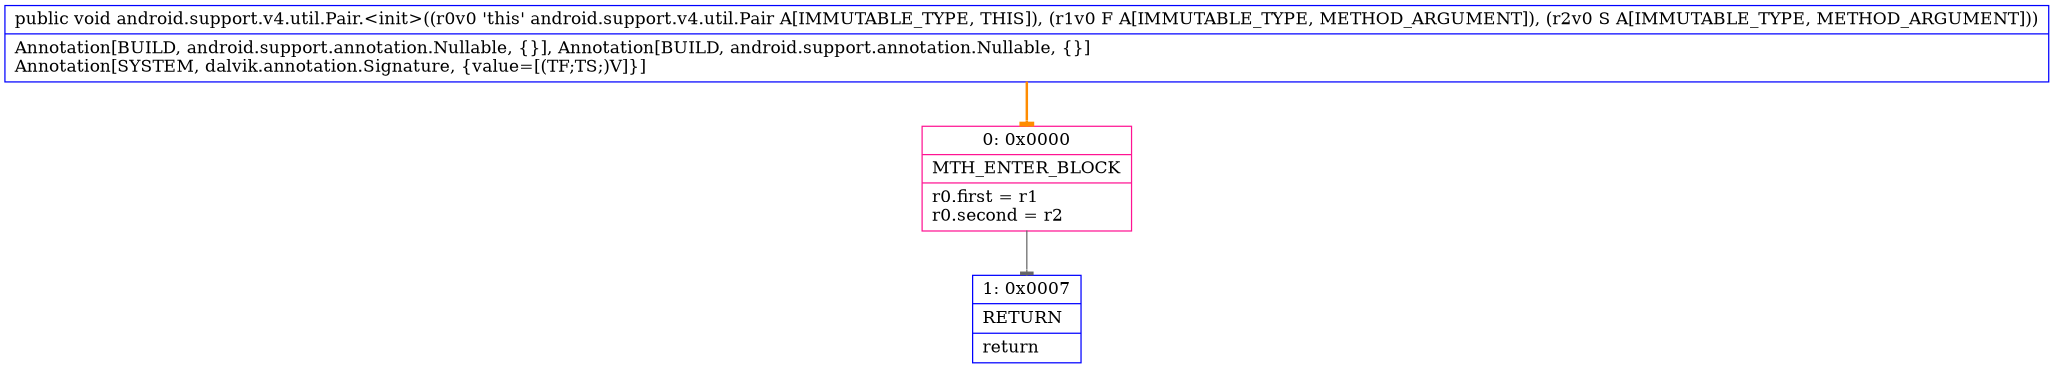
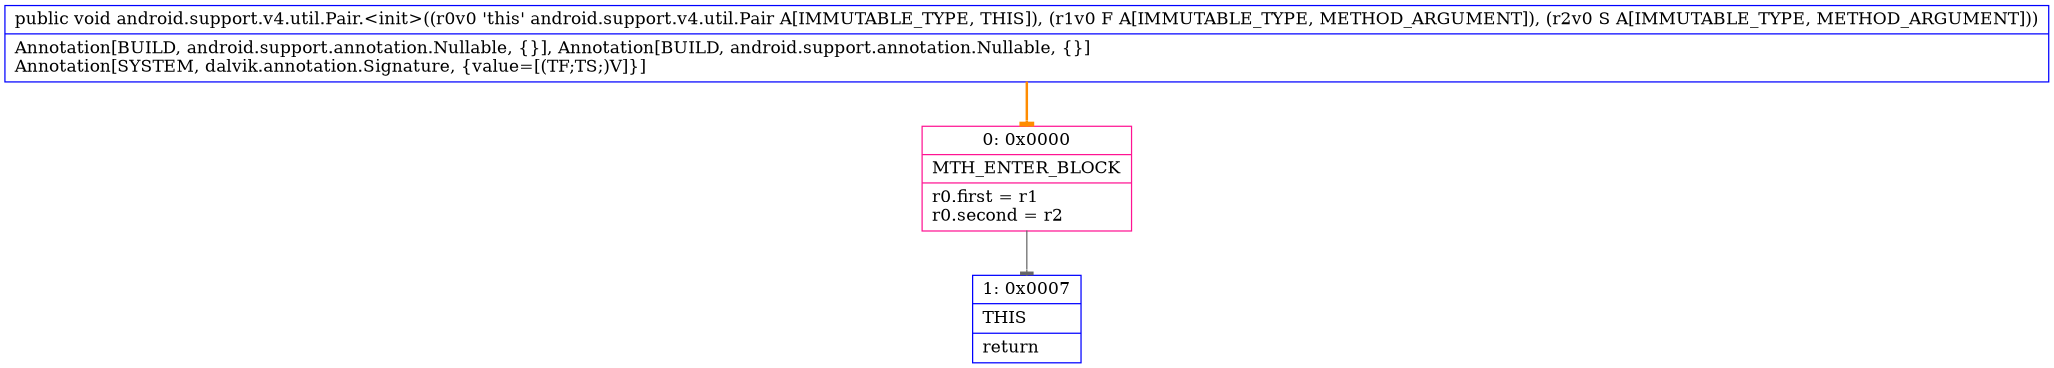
(1023, 318) -> (1005, 318)
